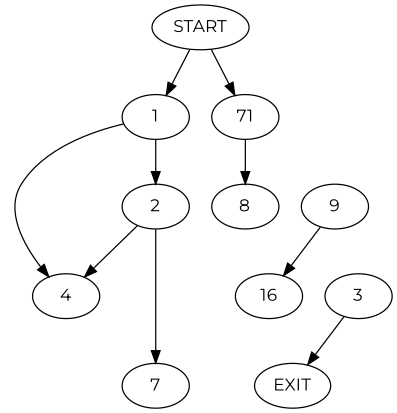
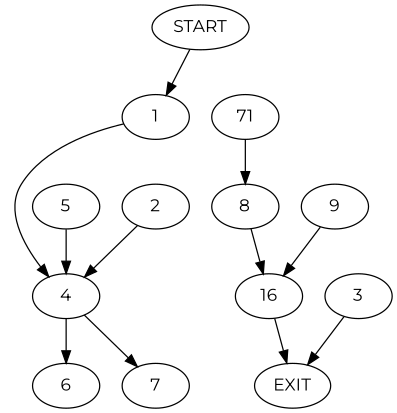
(220, 67) -> none
(156, 156) -> none
none -> (66, 207)
none -> (256, 245)
(156, 290) -> (106, 337)
none -> (279, 335)
none -> (66, 386)
